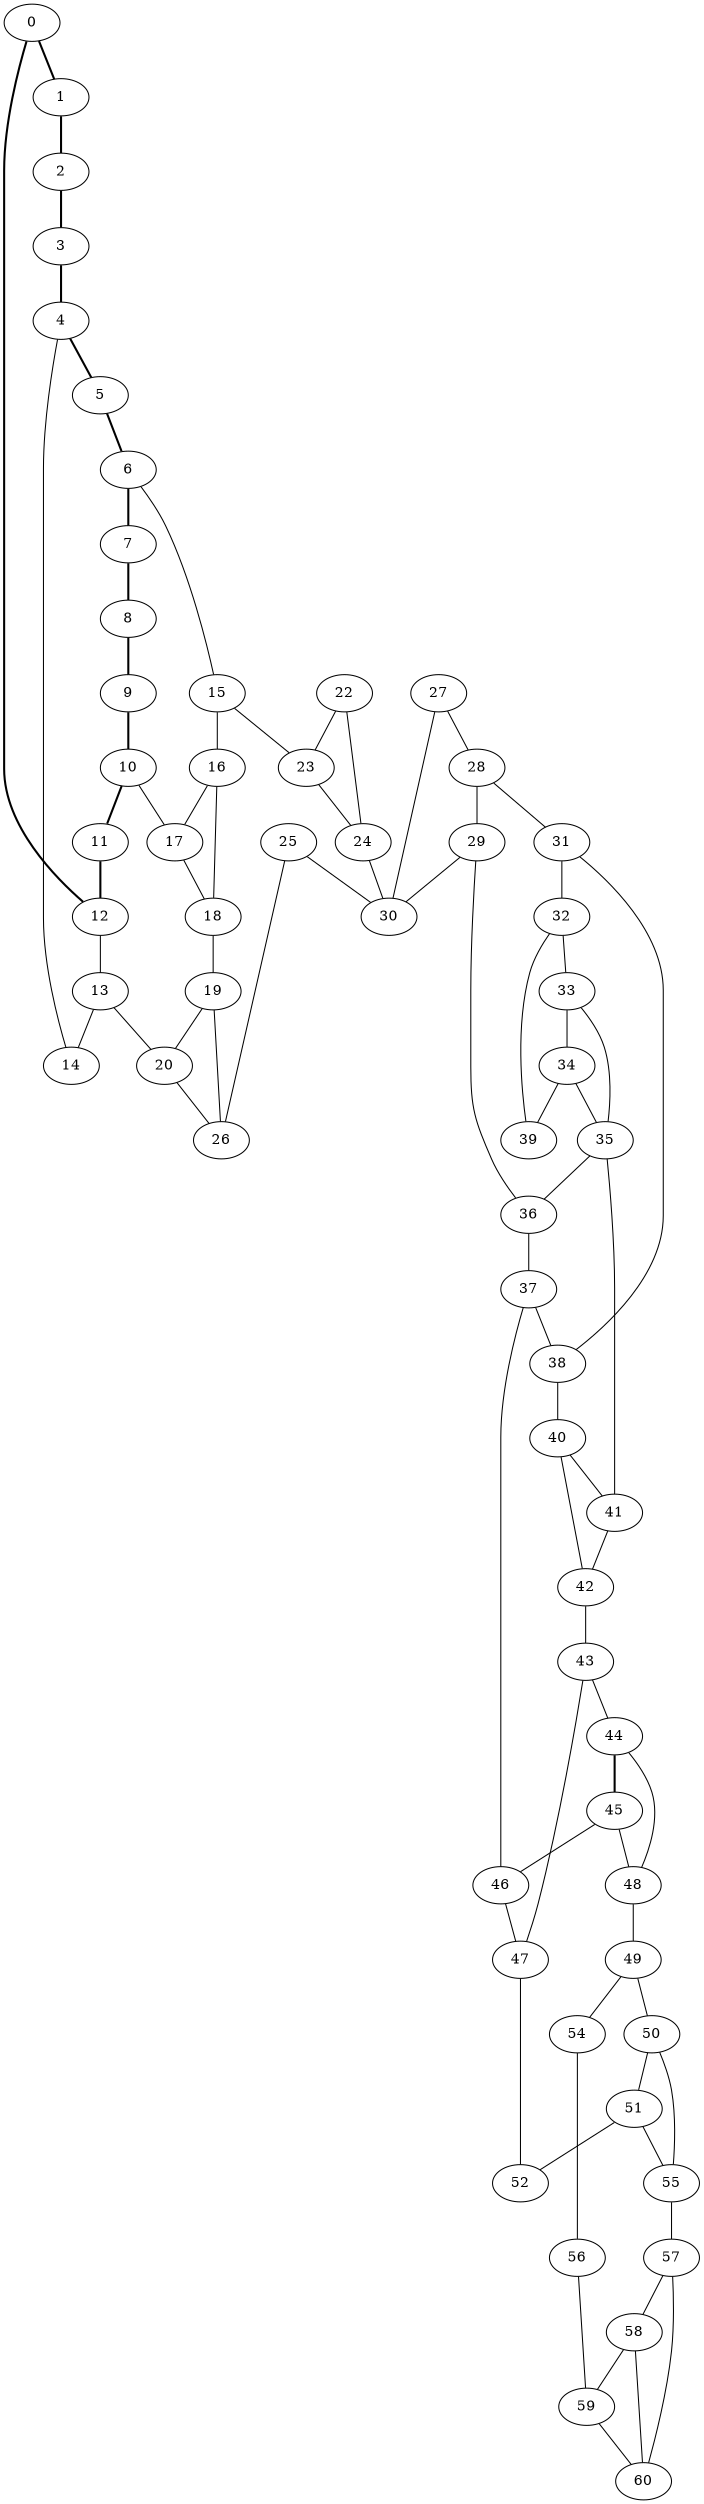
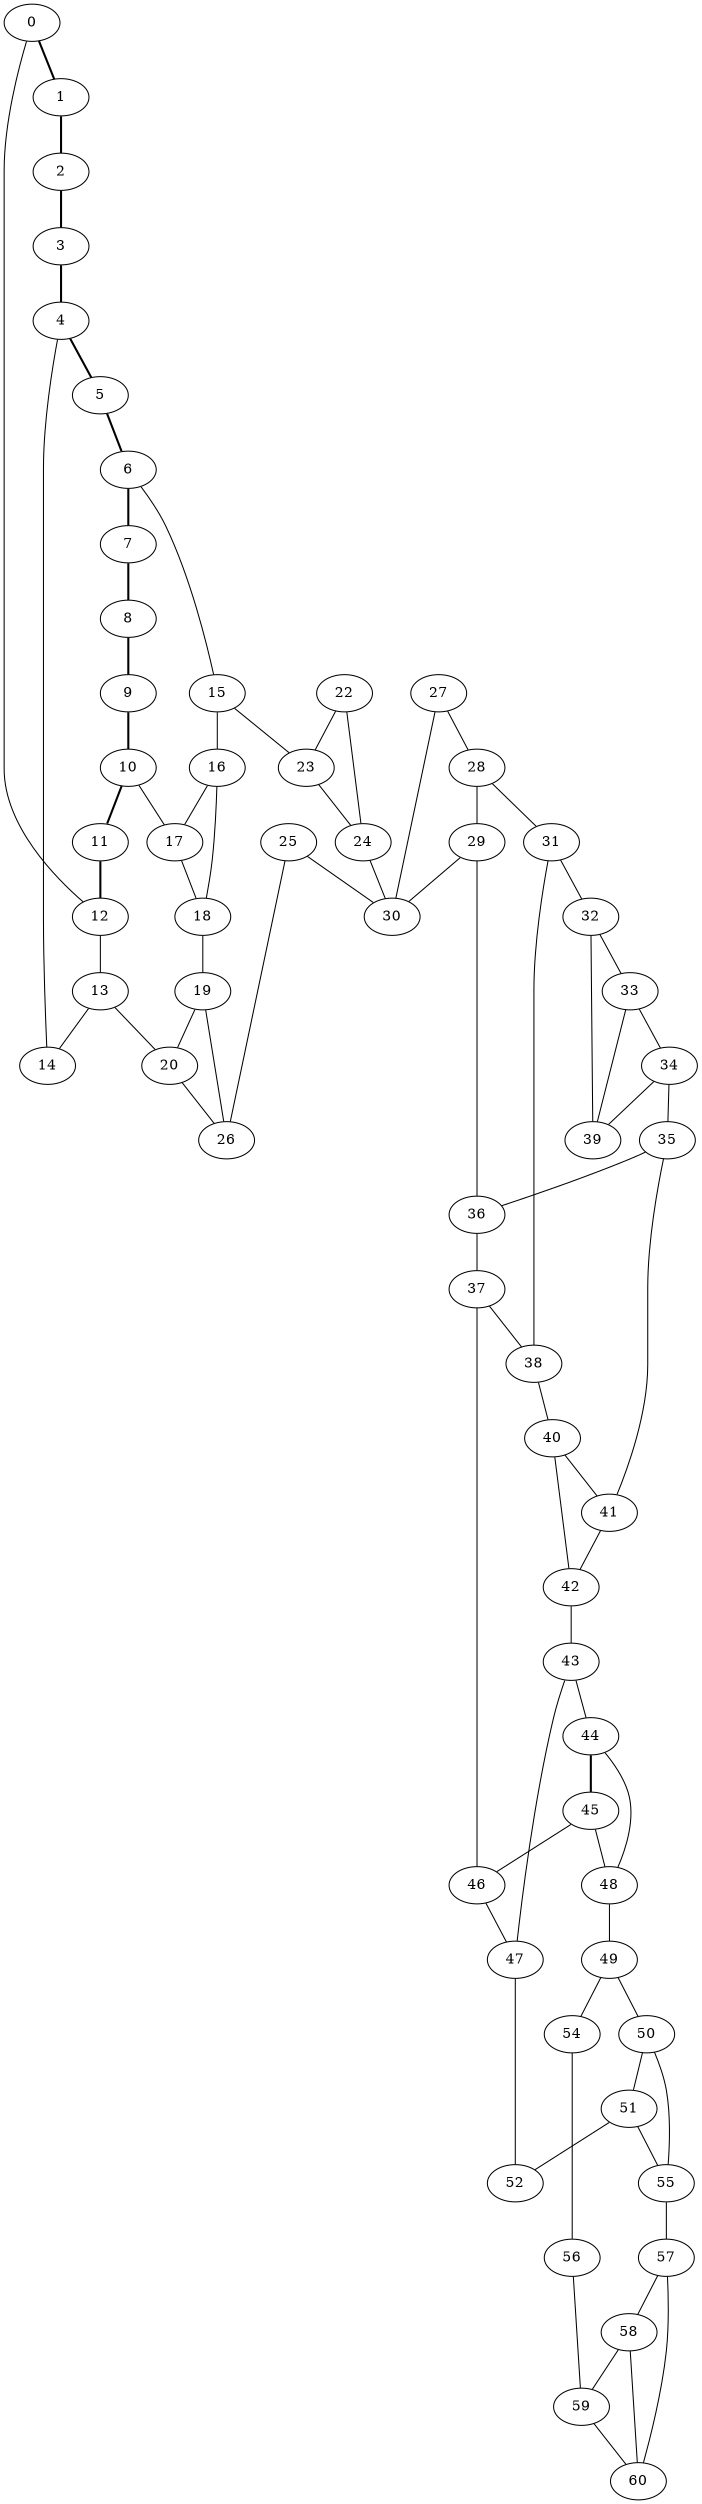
(4, 483) -> (4, 483)
(608, 1061) -> (612, 1066)
